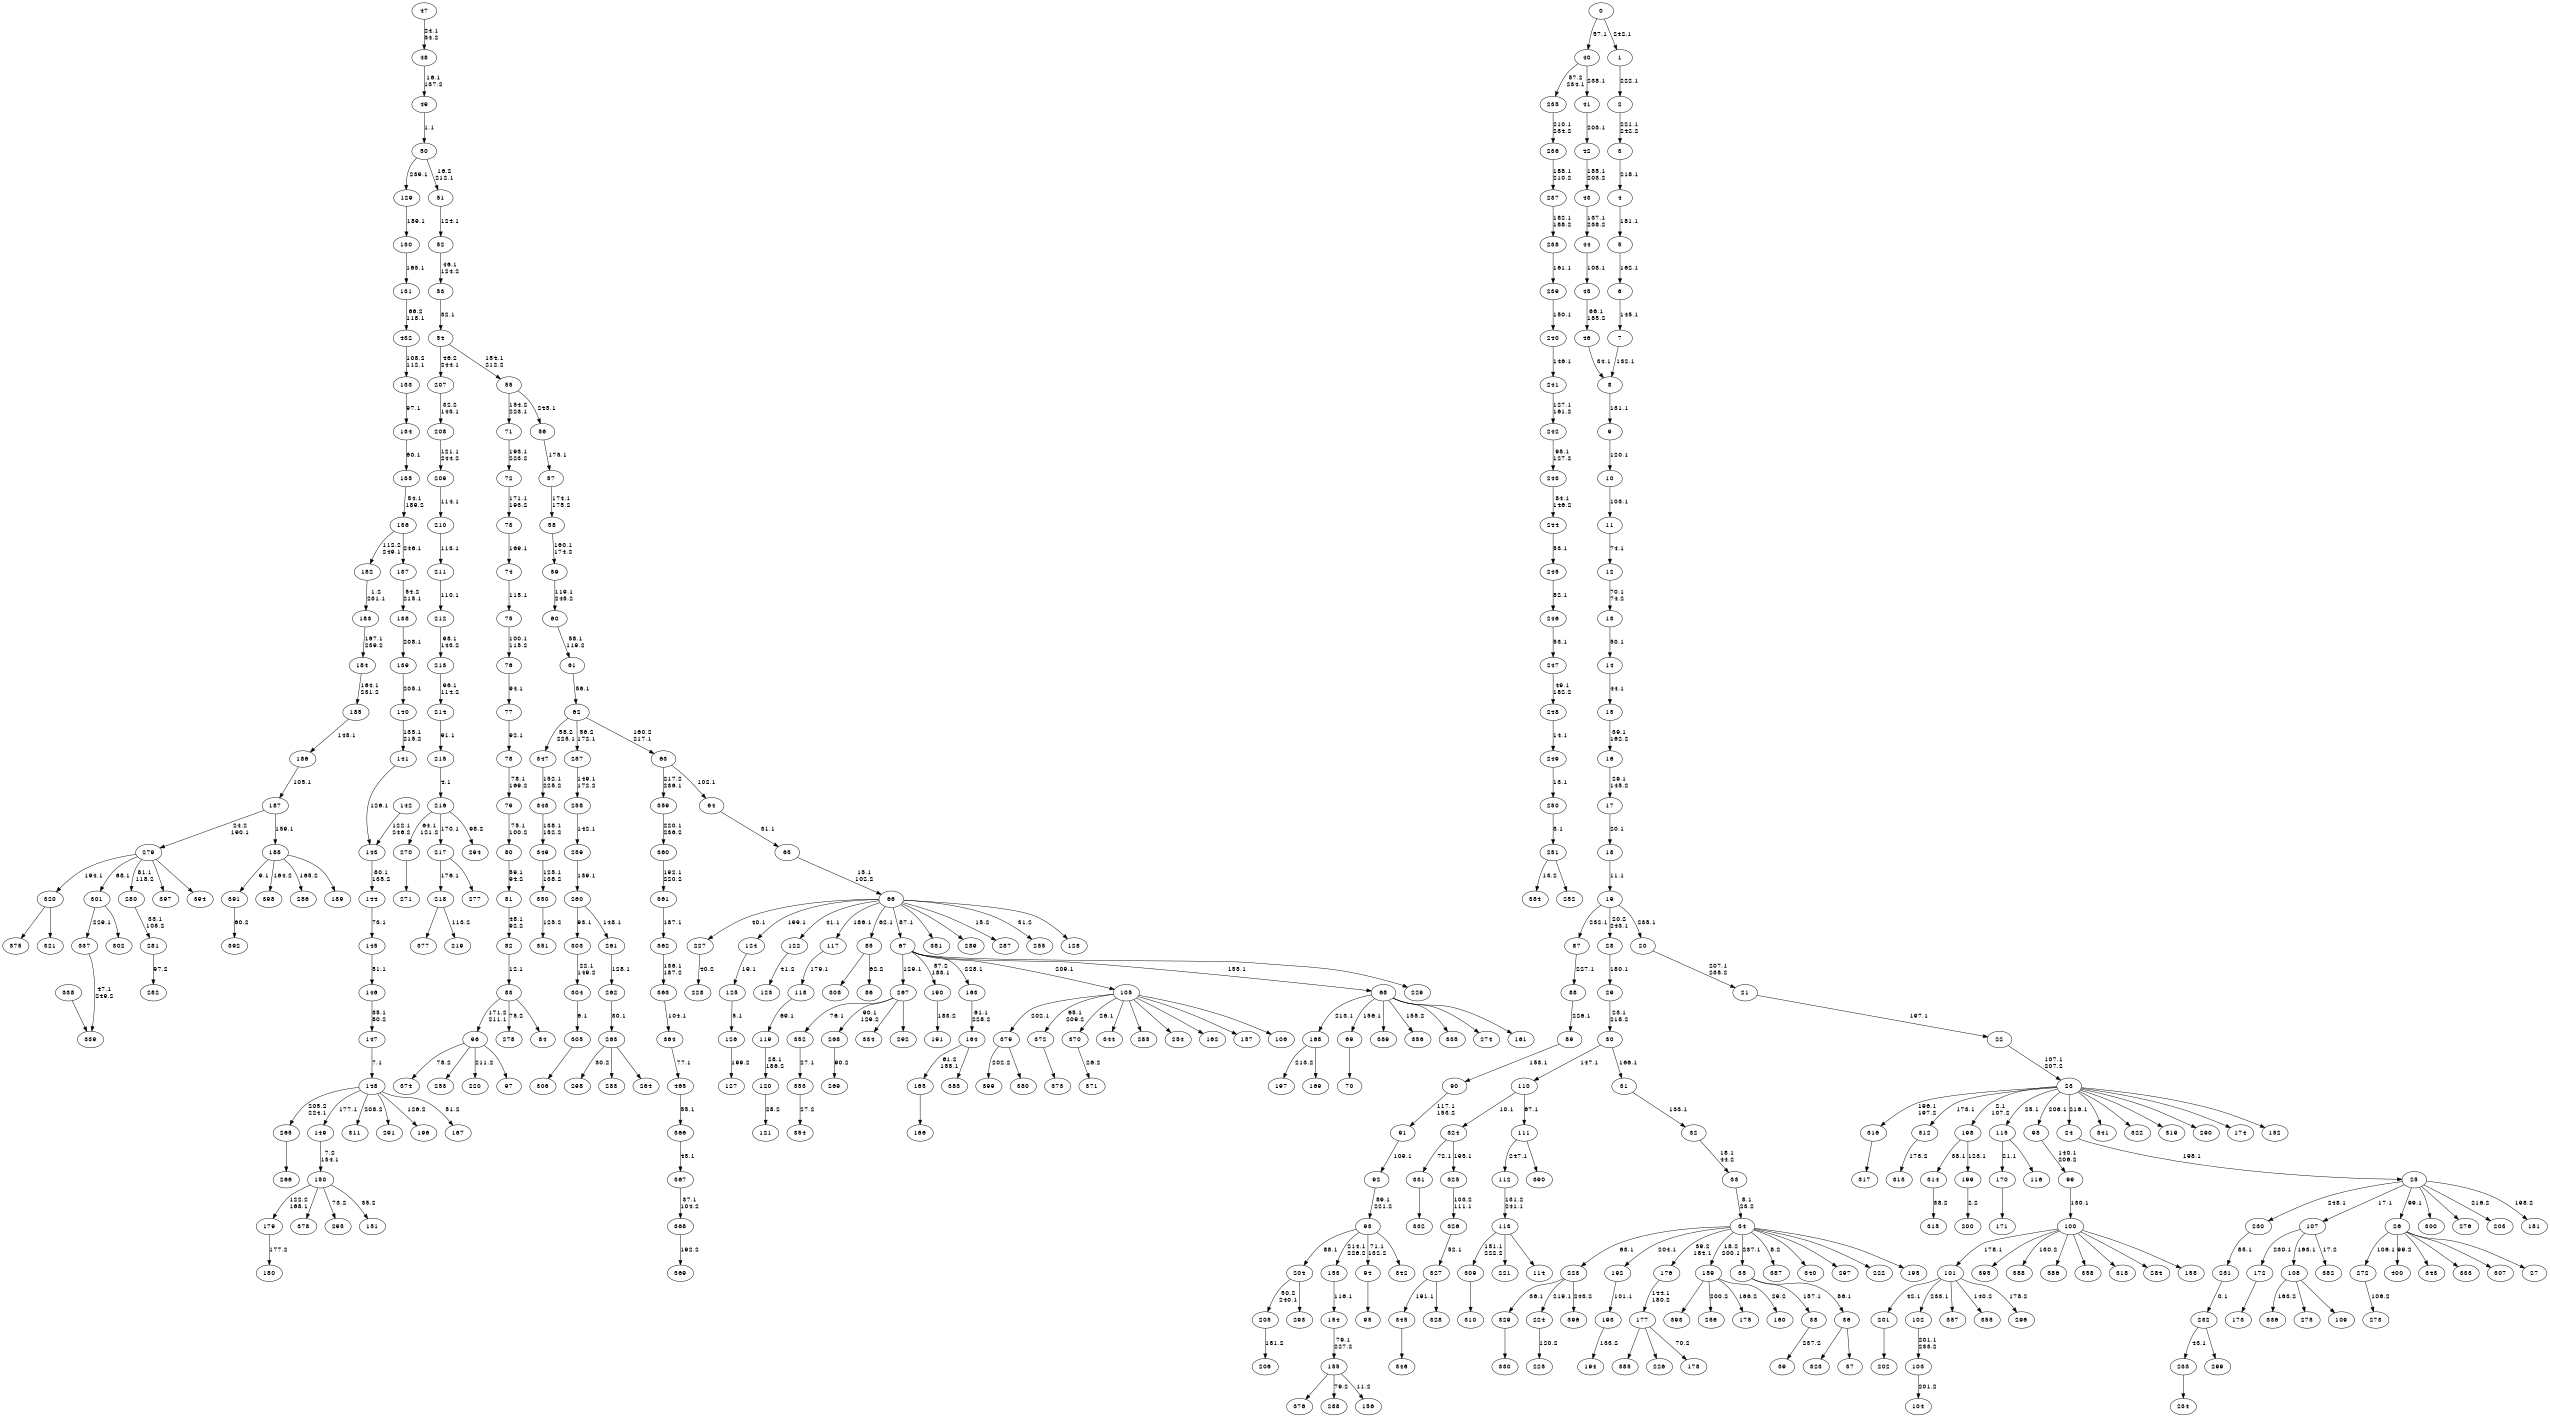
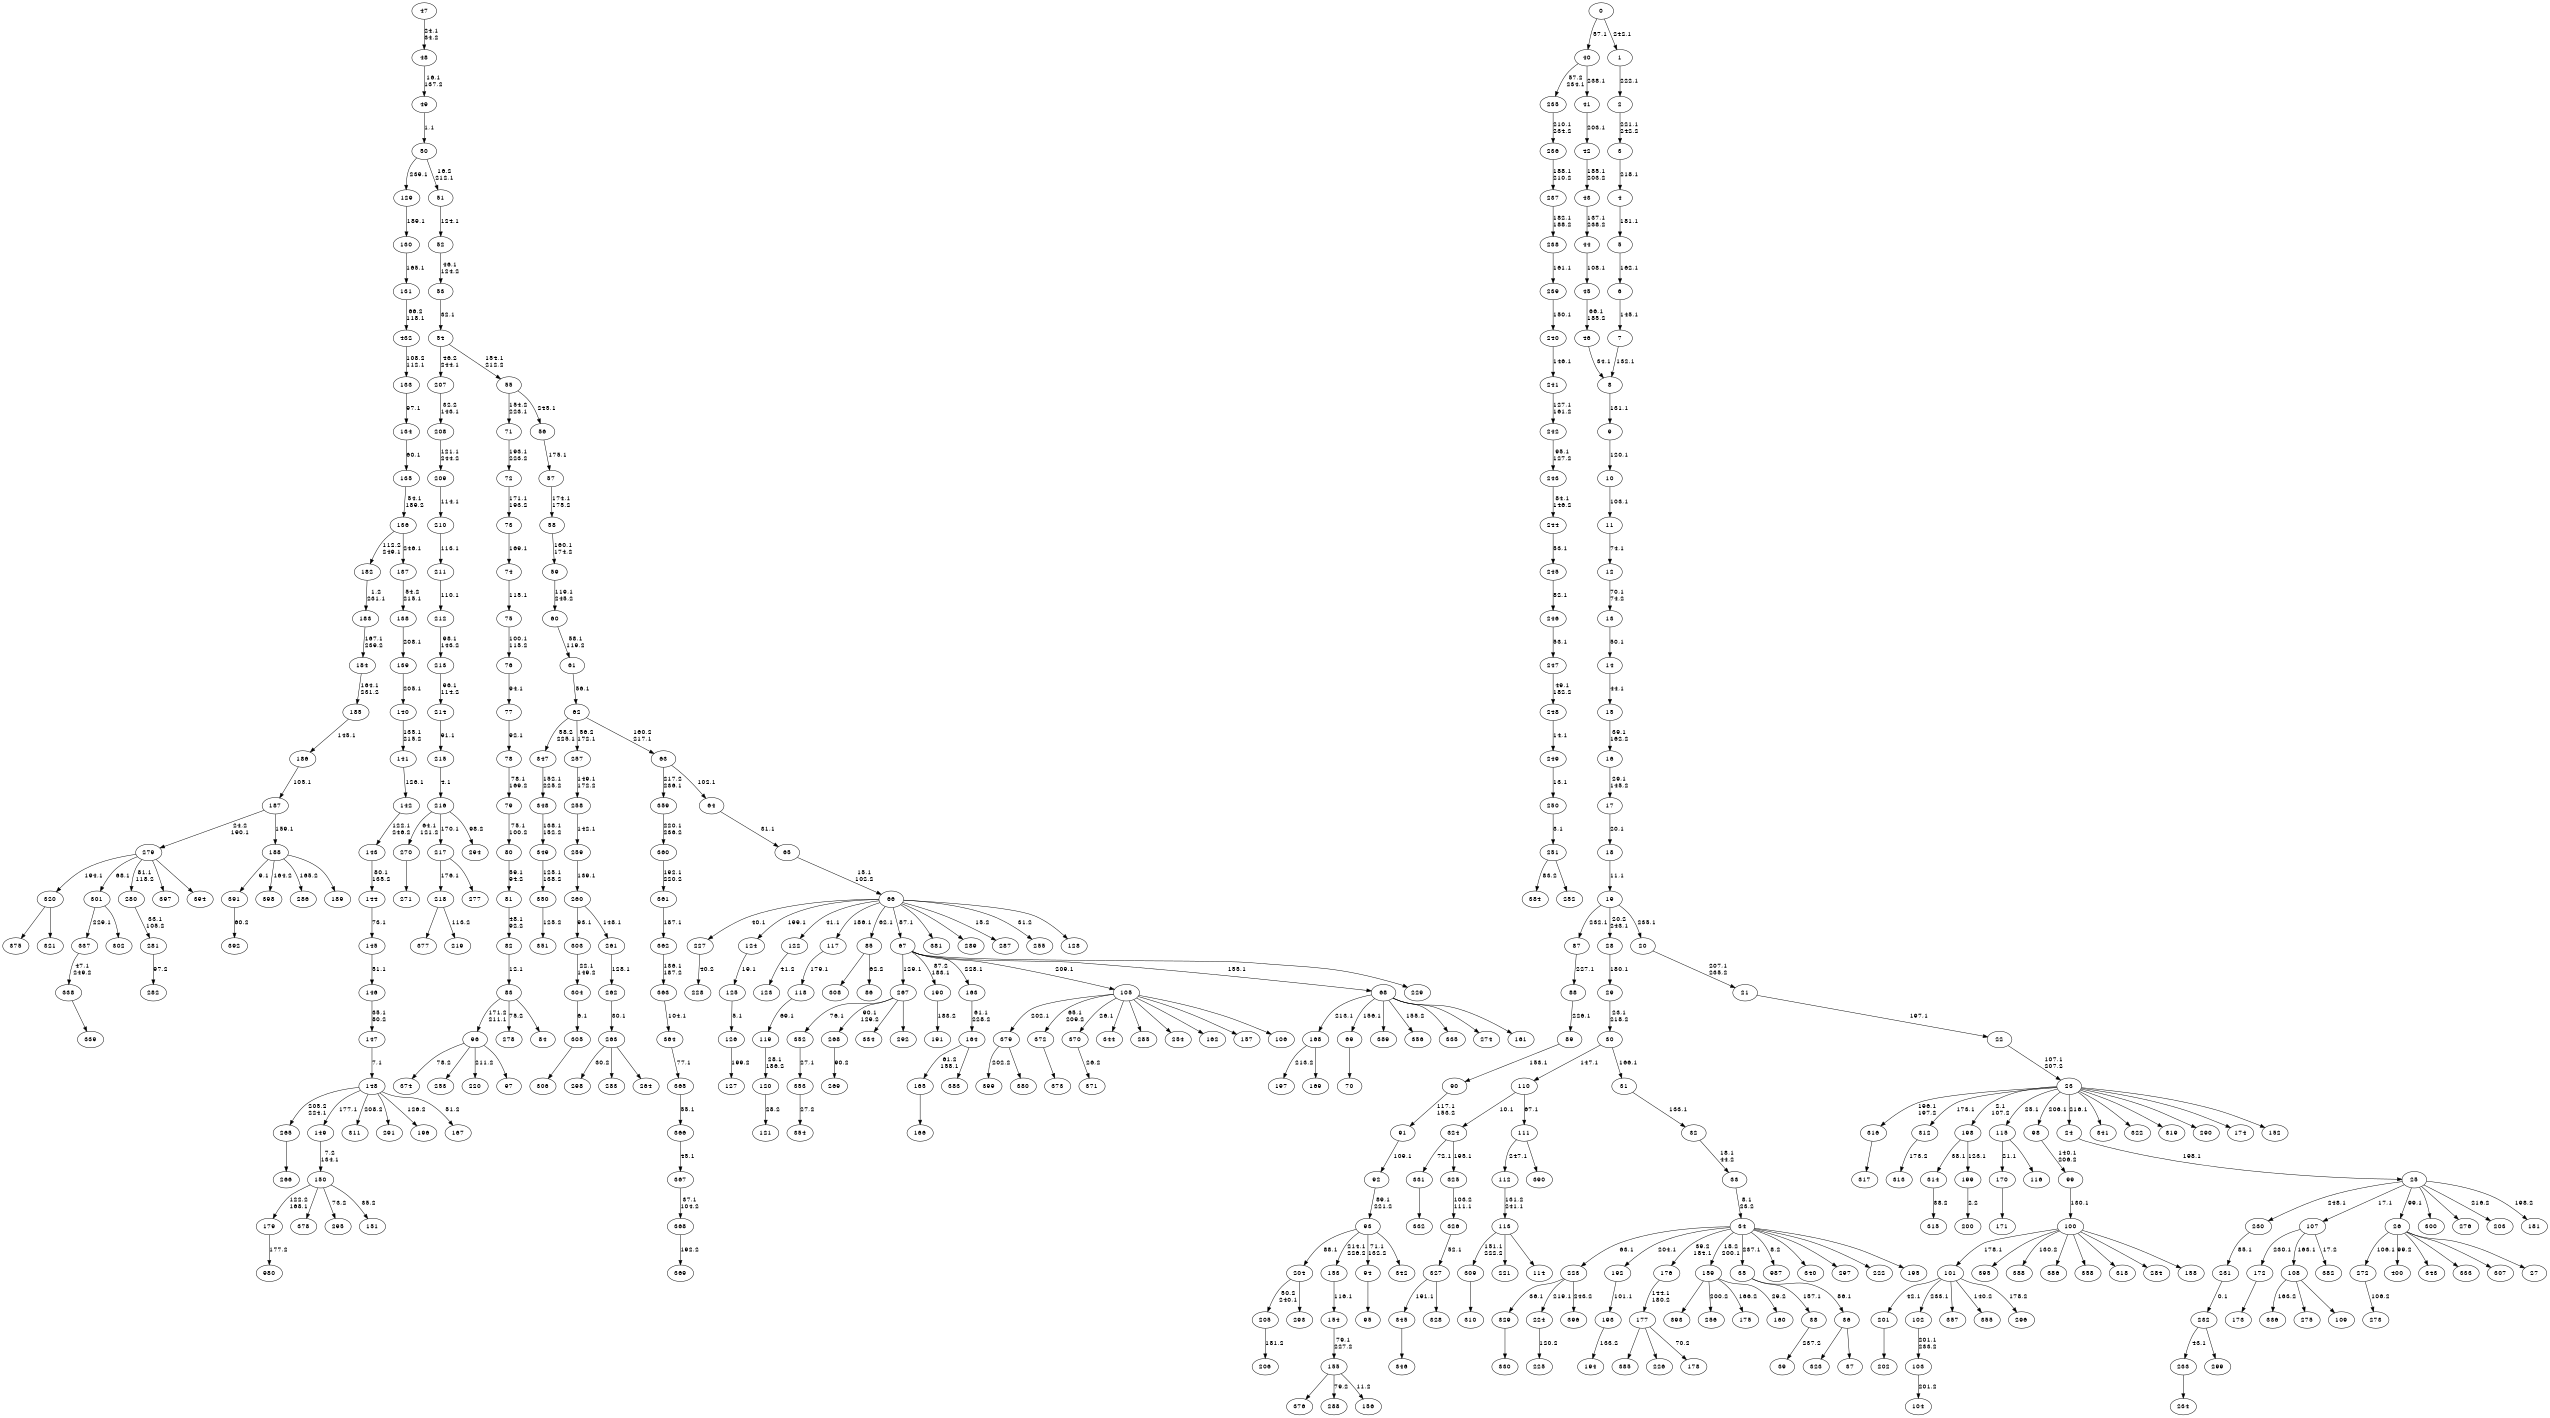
(370, 798) -> (405, 780)
(1550, 876) -> (1550, 876)
(95, 990) -> (72, 966)
(680, 1086) -> (680, 1086)
(269, 1273) -> (269, 1273)
(1776, 1273) -> (1776, 1273)
